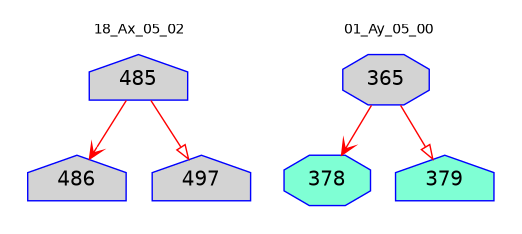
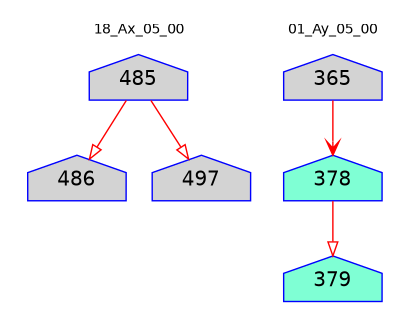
(139, 30) -> (139, 30)
(386, 80) -> (333, 80)
(112, 124) -> (112, 124)
(413, 126) -> (333, 221)
(327, 180) -> (333, 180)
